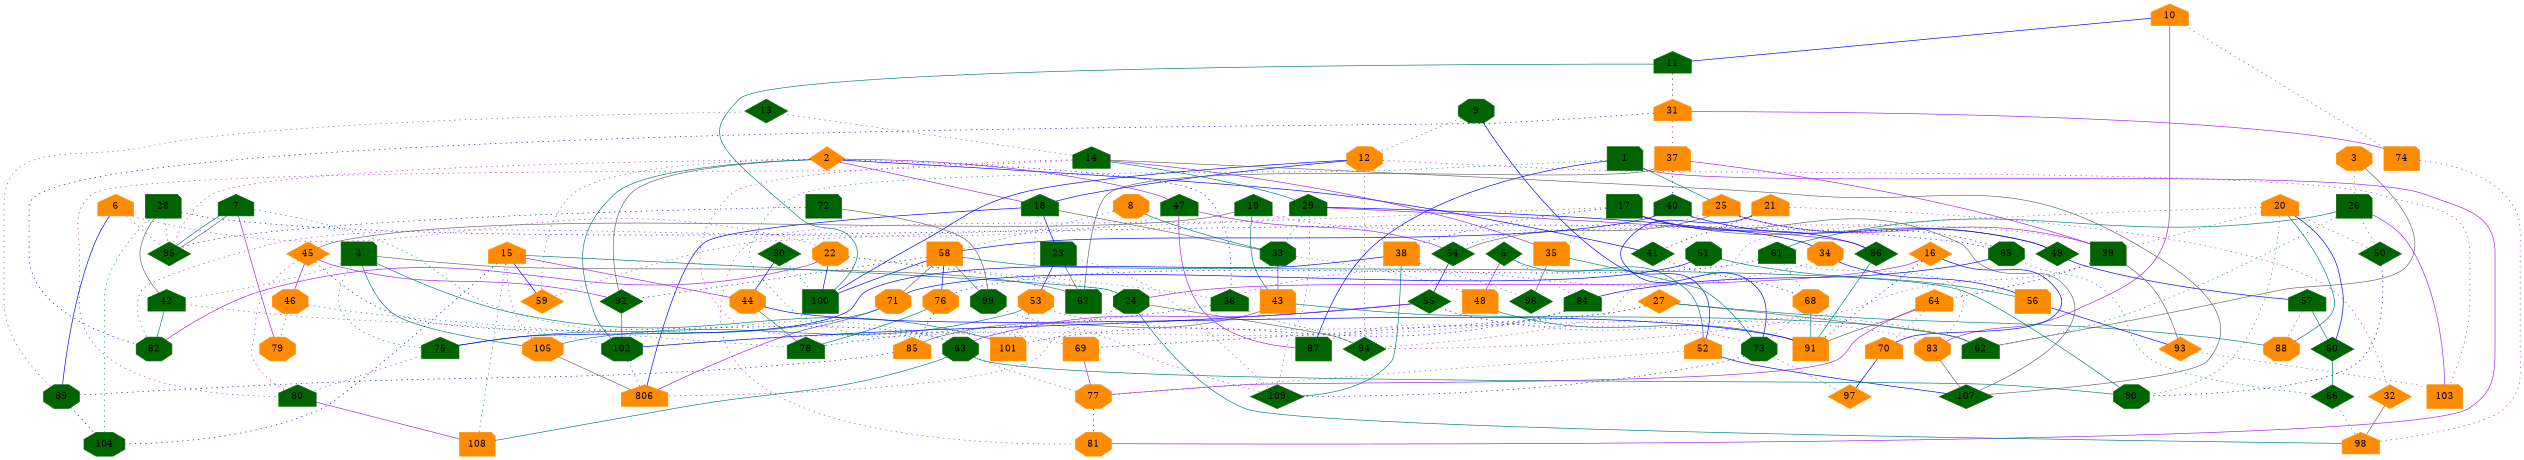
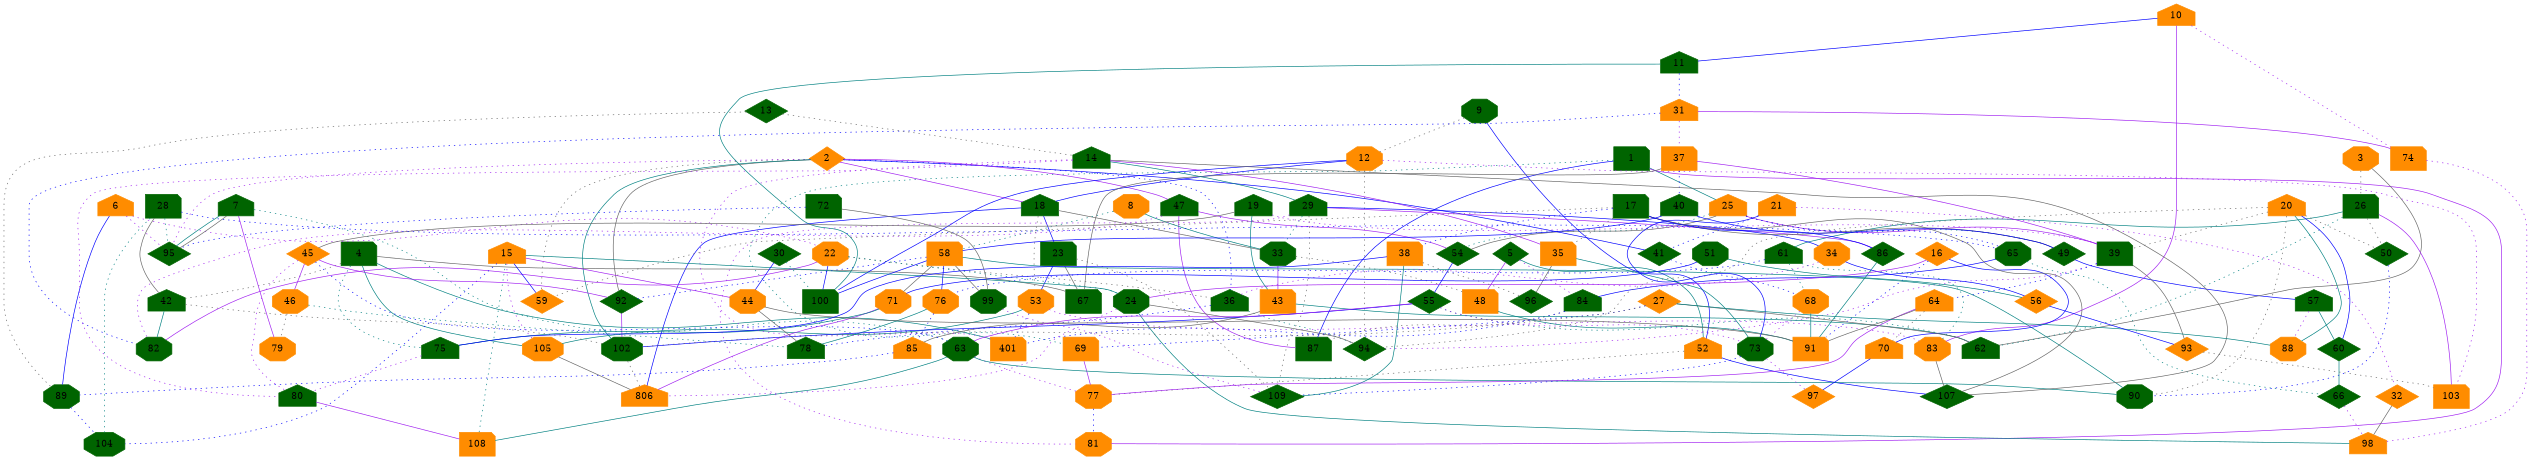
(2033, 301) -> (2036, 301)
(1305, 319) -> (1305, 320)
(1008, 349) -> (1008, 349)
